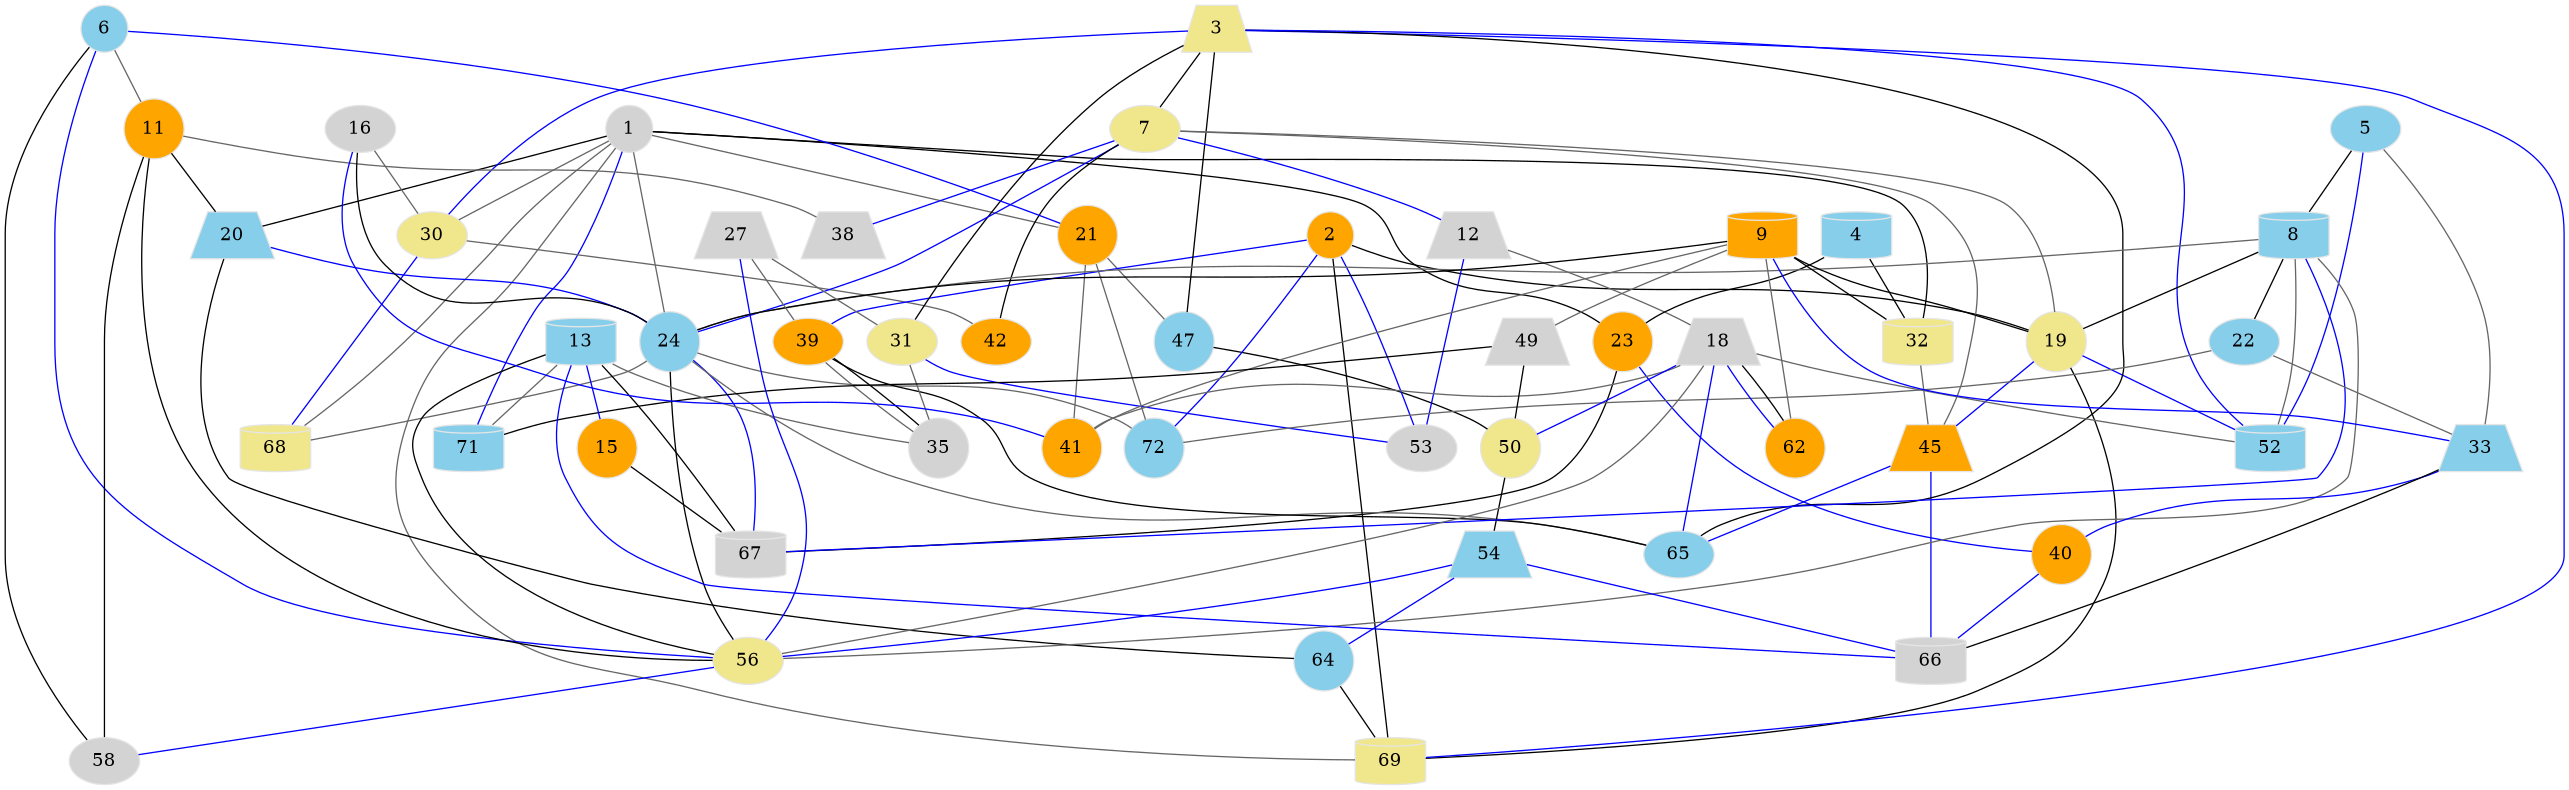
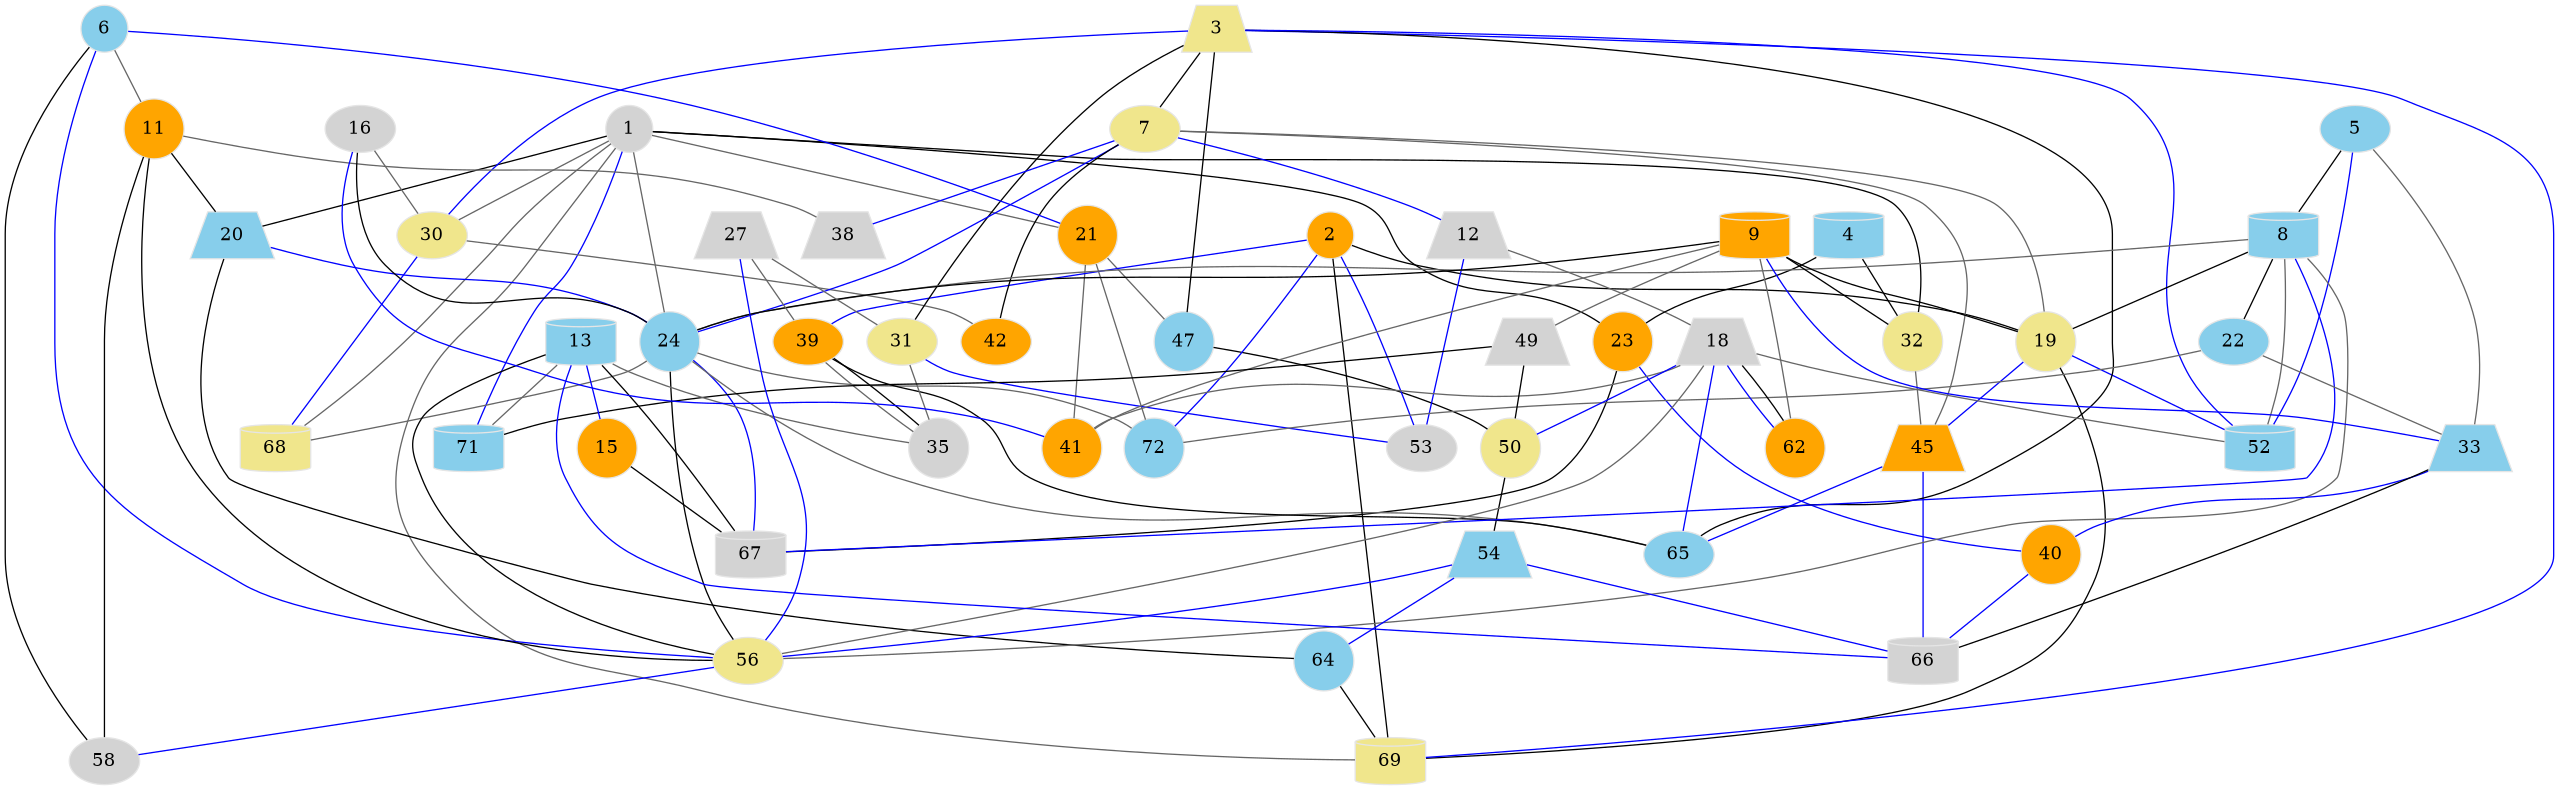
(1918, 342) -> (1913, 342)
